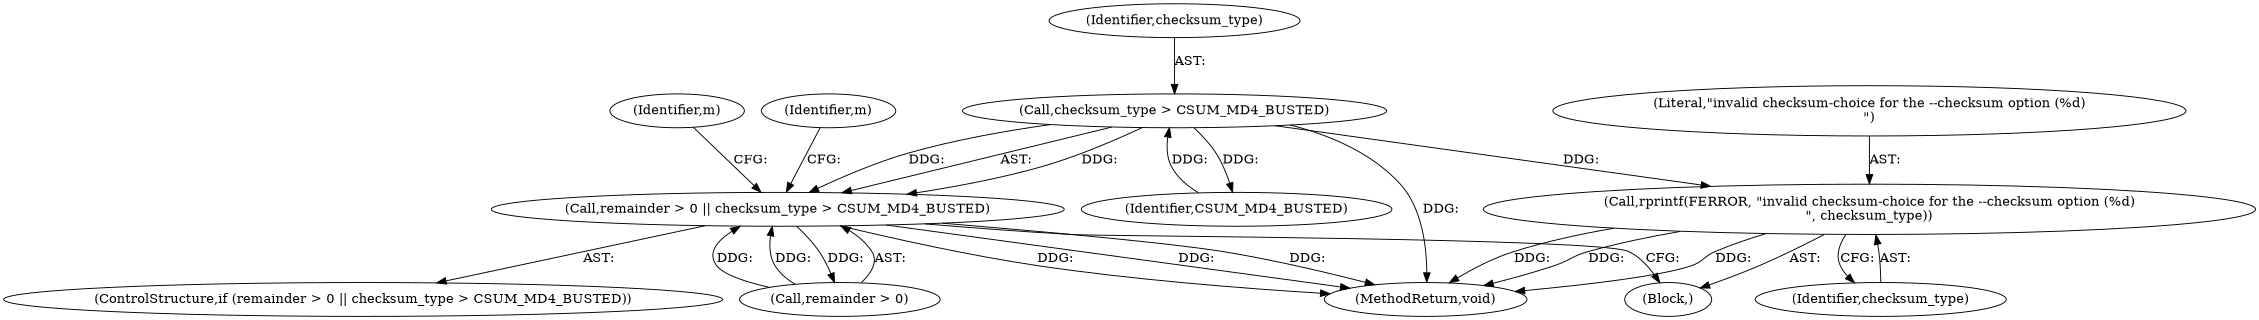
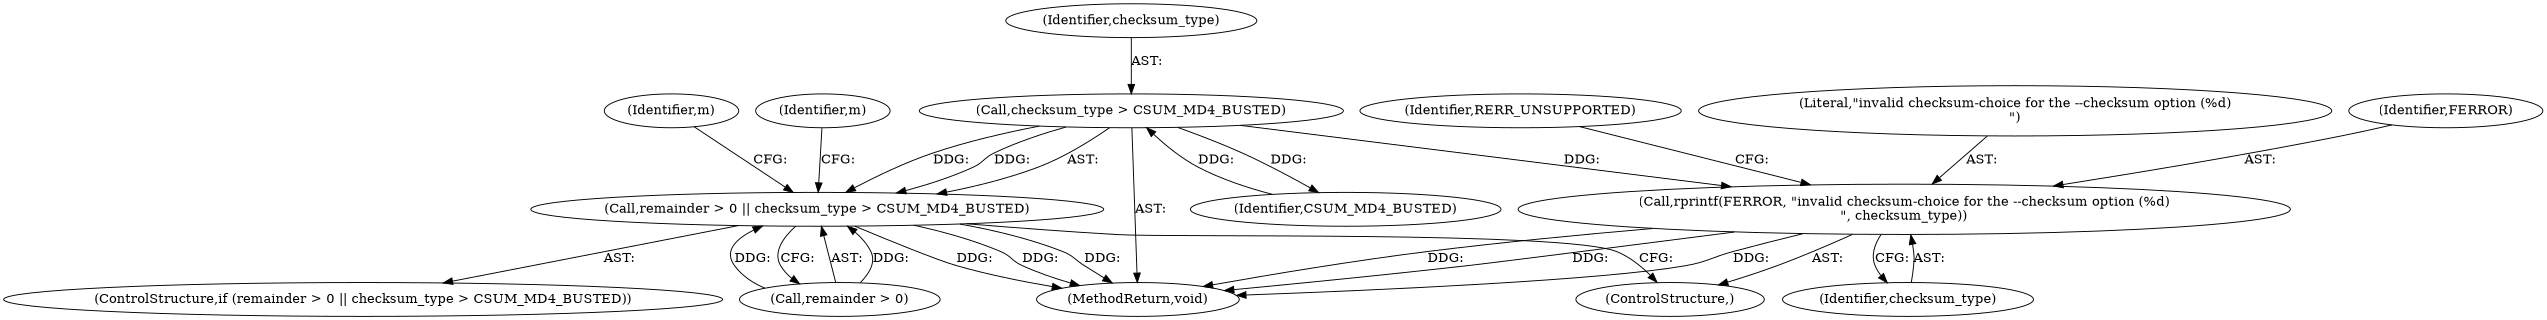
none -> (1521, 111)
none -> (2446, 111)
(1443, 209) -> (1153, 209)
(848, 259) -> (800, 259)
(1668, 299) -> (1670, 299)
